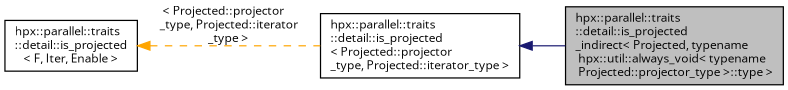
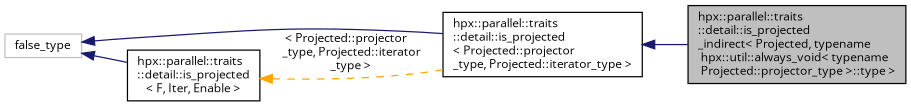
none -> (43, 46)
